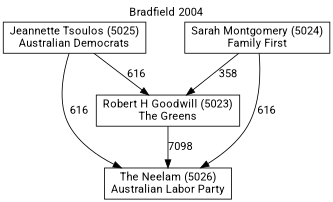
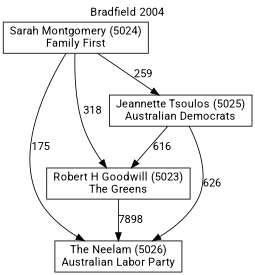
none -> (125, 72)
(228, 74) -> (93, 111)
(79, 111) -> (212, 184)
(267, 111) -> (41, 147)
(181, 147) -> (131, 220)
